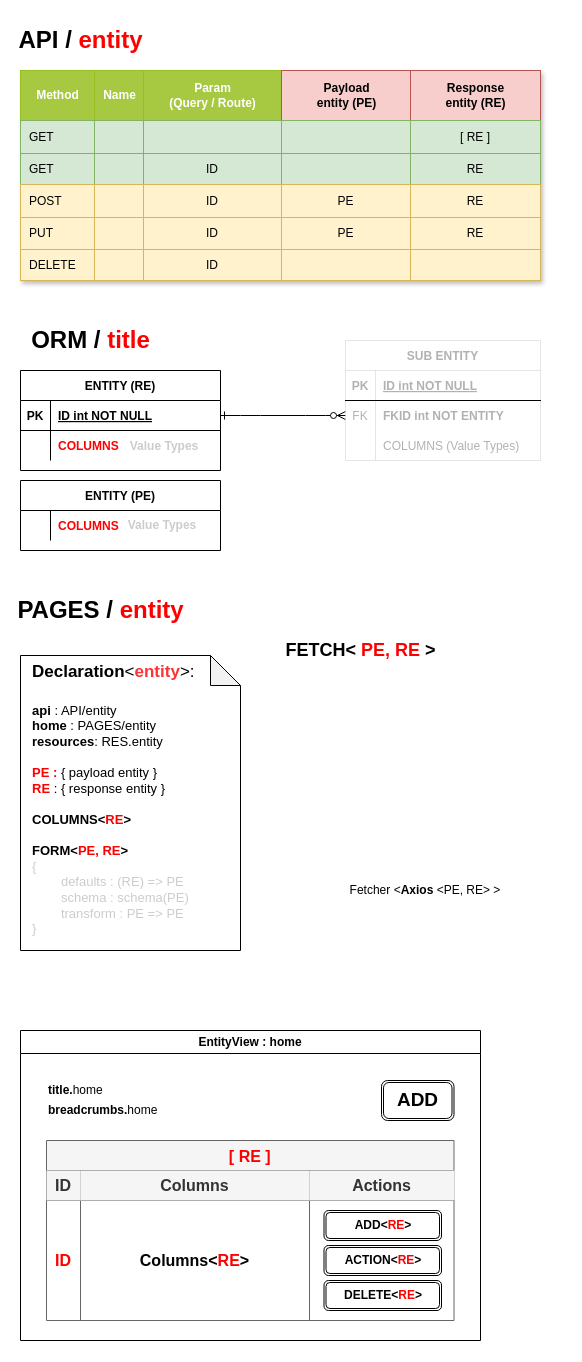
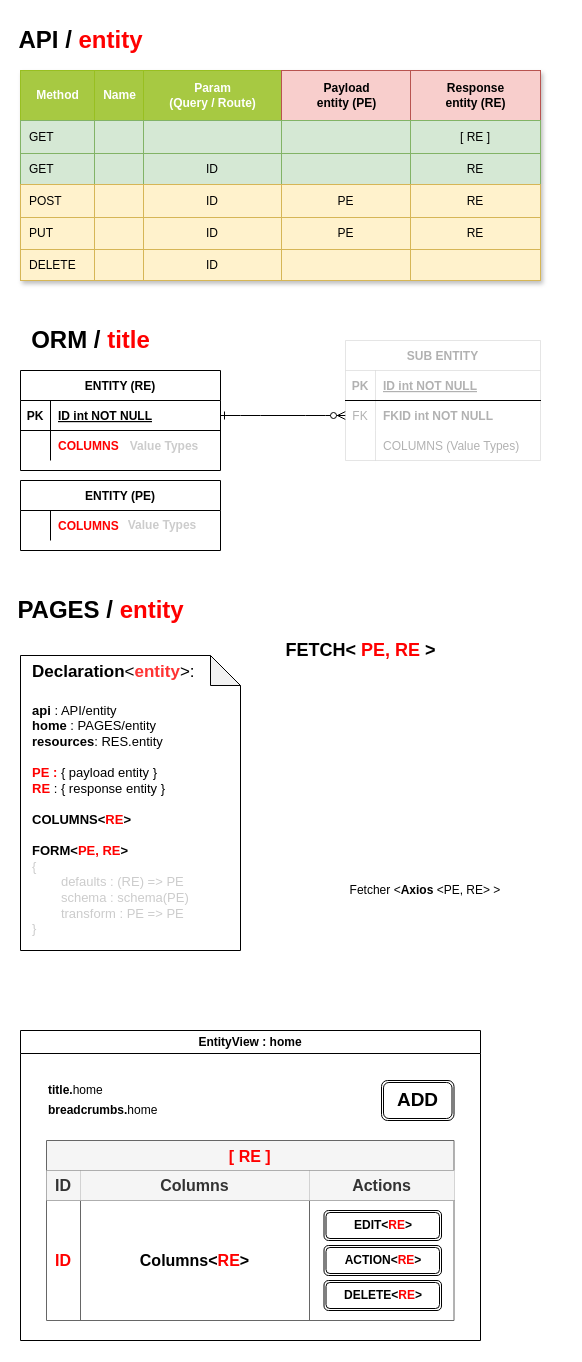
(441, 416) -> (434, 416)
(384, 1226) -> (384, 1226)
